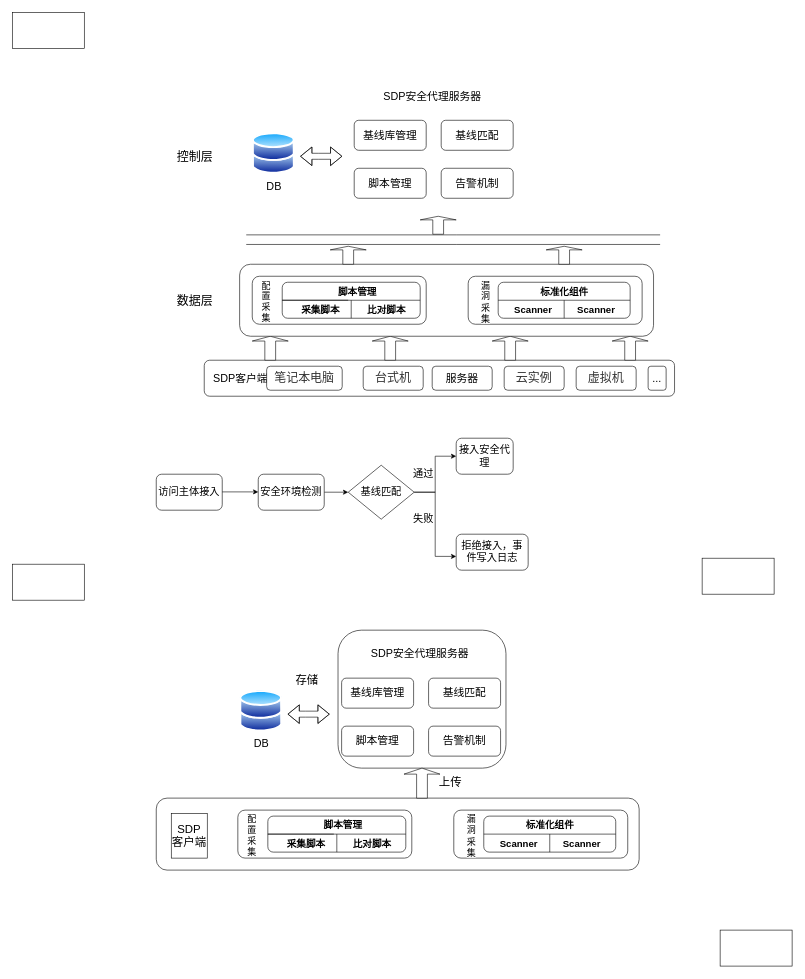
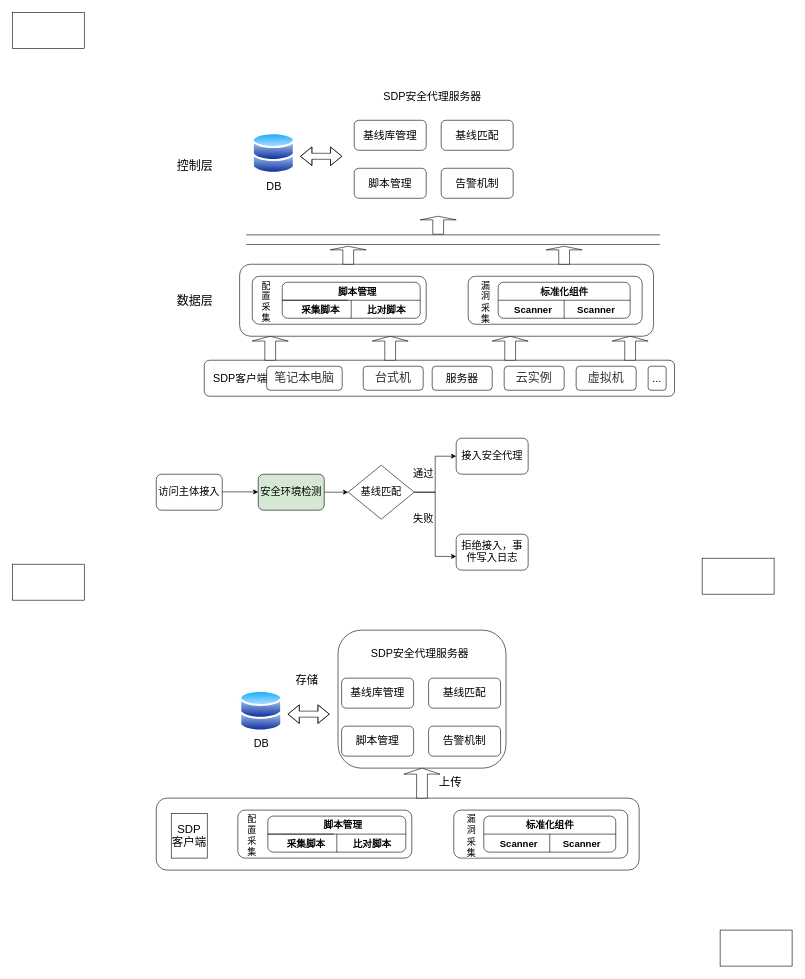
(195, 156) -> (195, 165)
(485, 456) -> (492, 456)
(291, 492) -> (291, 492)
